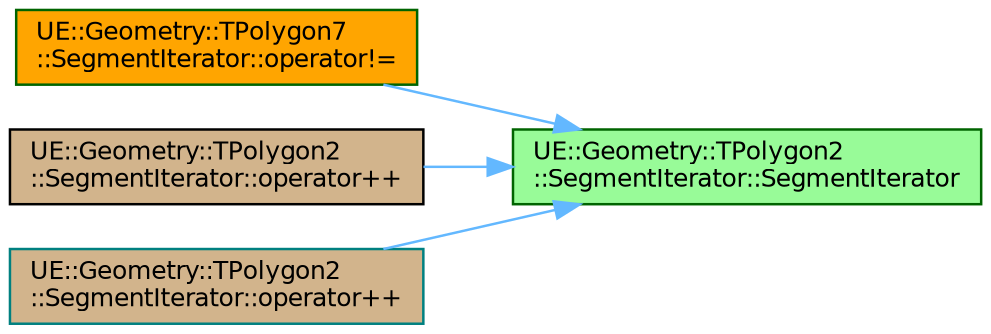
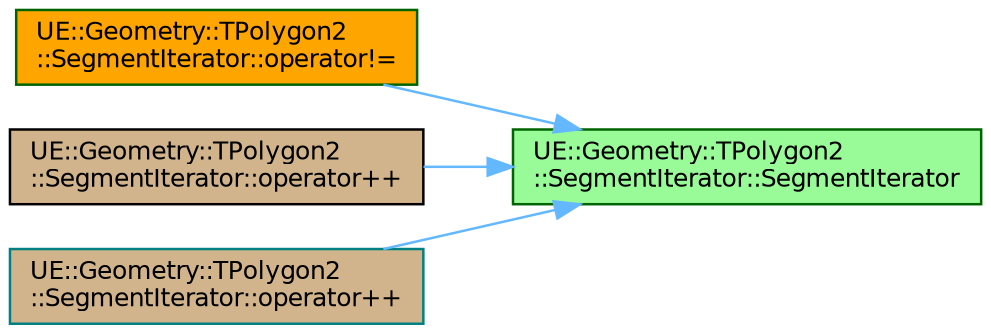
(217, 47) -> (217, 47)
